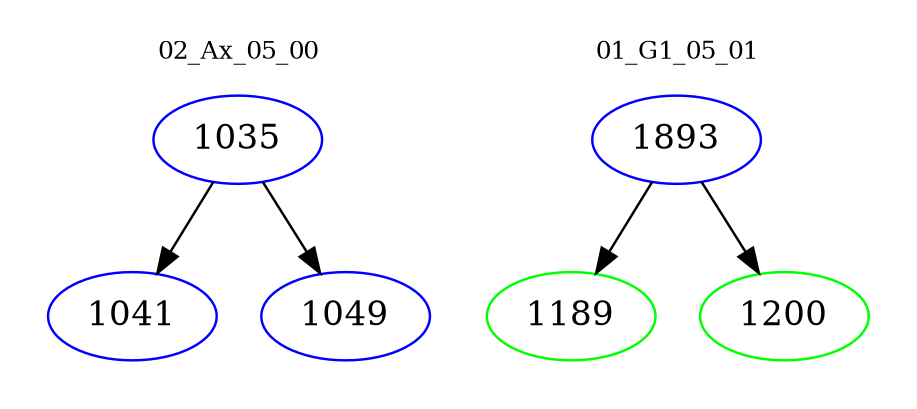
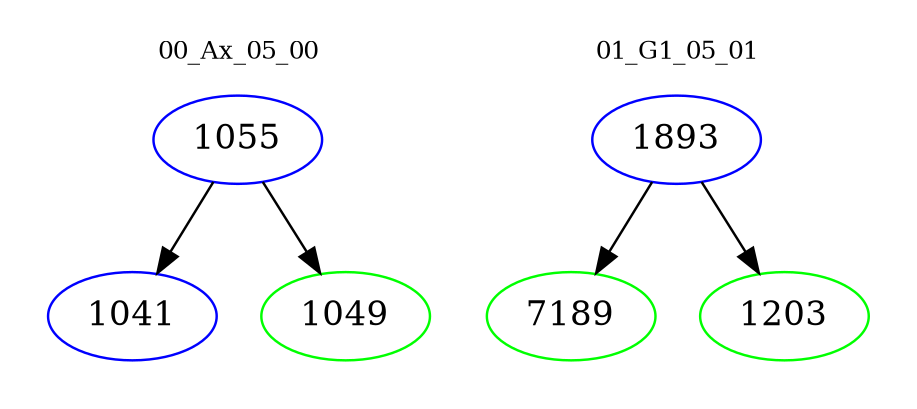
(239, 53) -> (239, 53)
(238, 140) -> (238, 140)
(346, 316) -> (346, 316)
(571, 316) -> (571, 316)
(784, 316) -> (784, 316)
